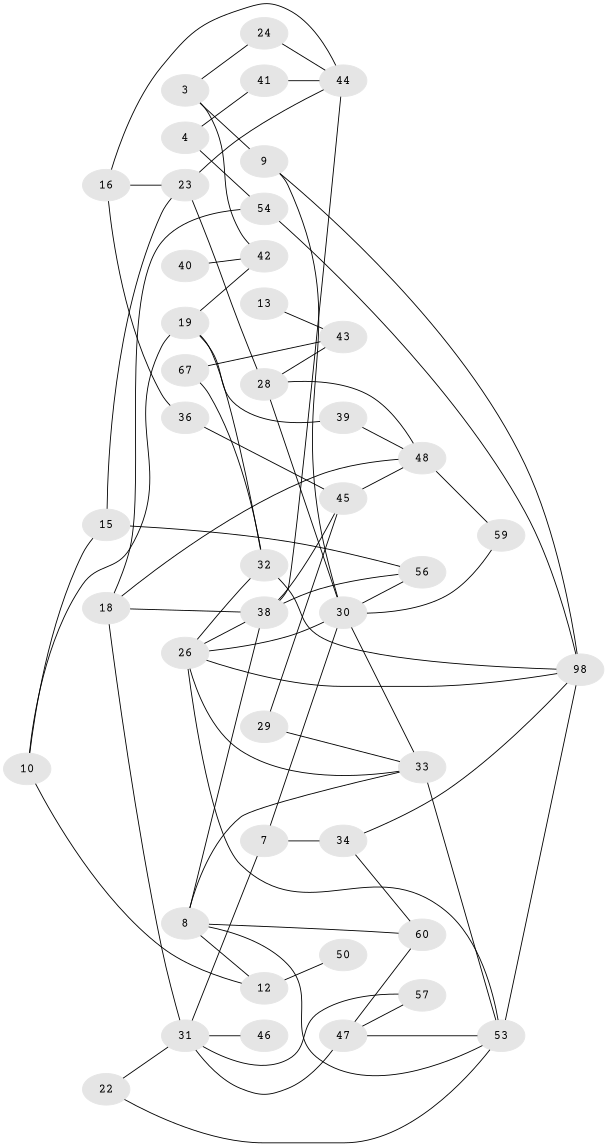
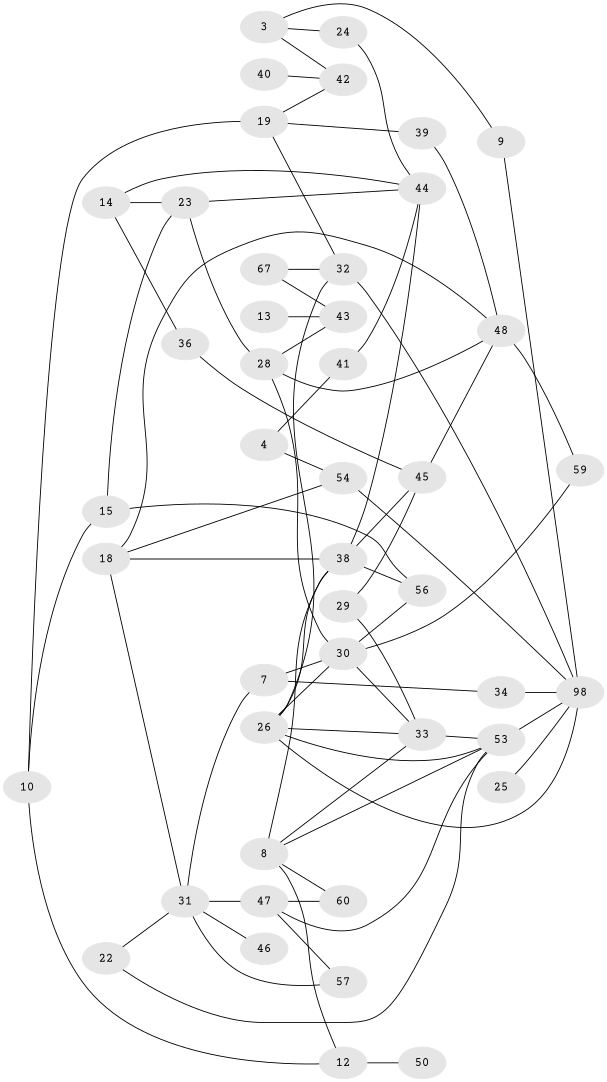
(106, 185) -> (106, 203)
(313, 437) -> none
none -> (501, 787)
(377, 881) -> none
